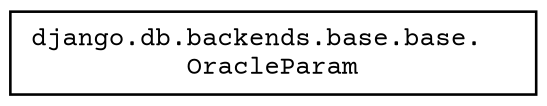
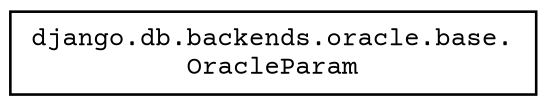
(273, 53) -> (273, 53)
